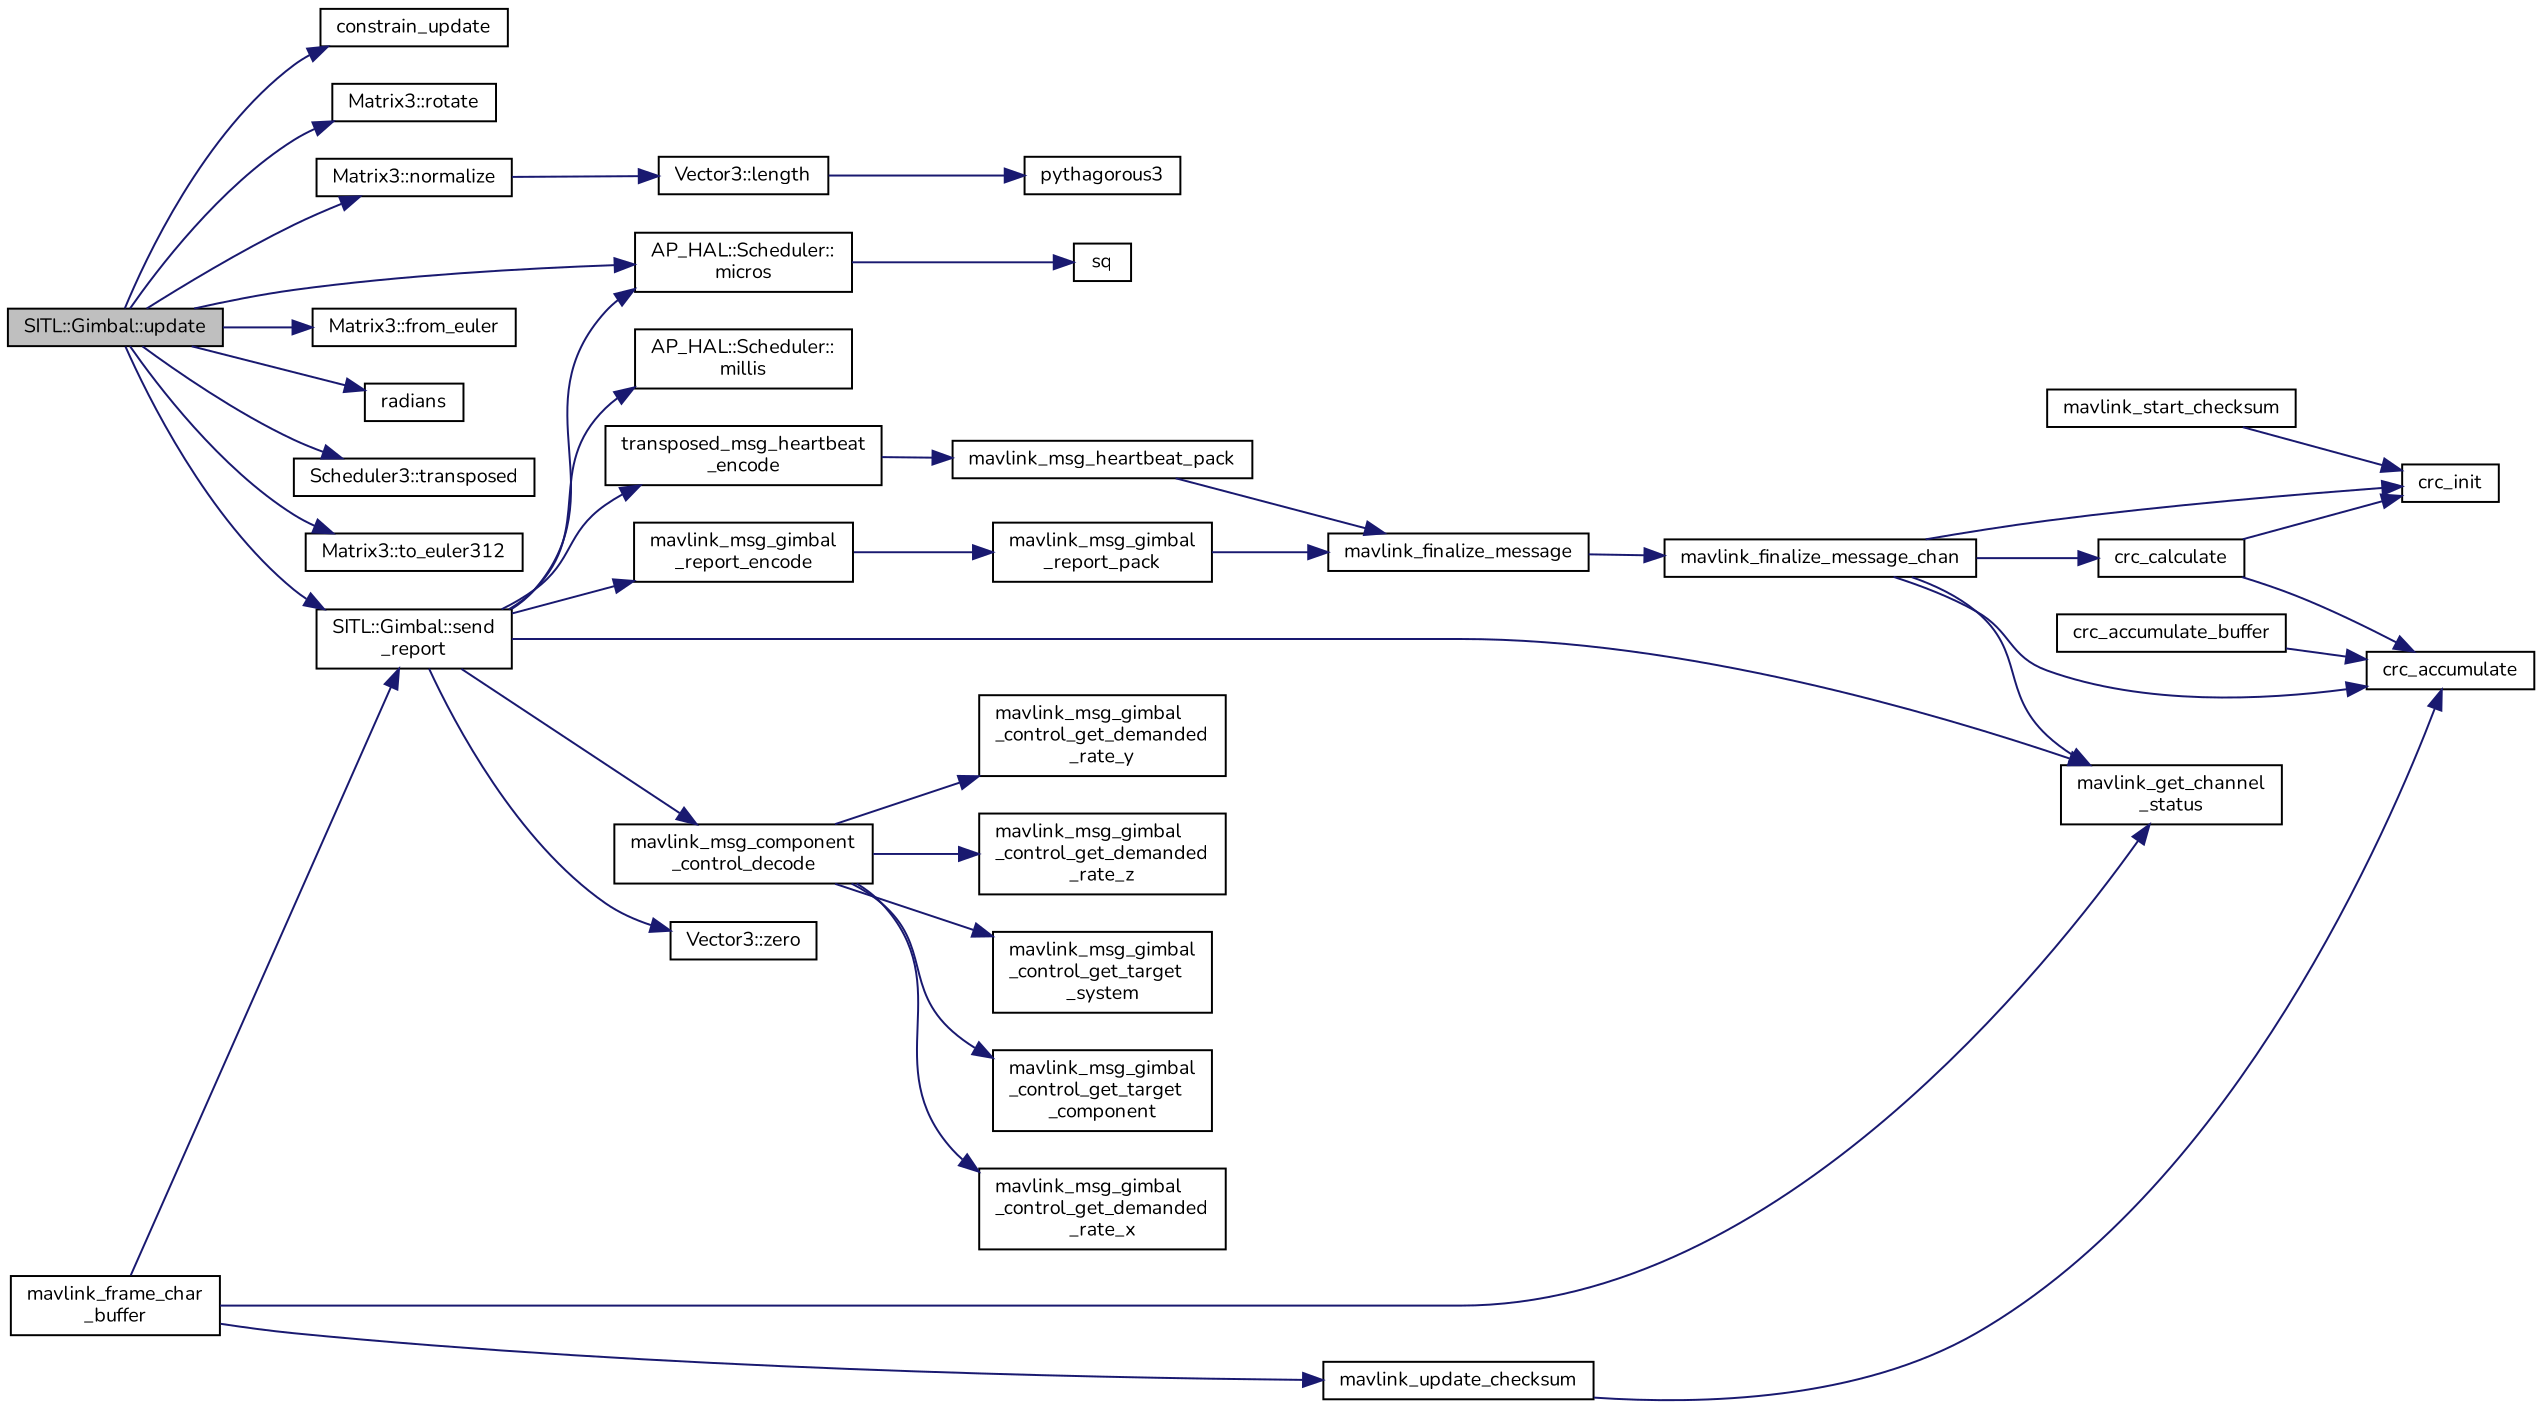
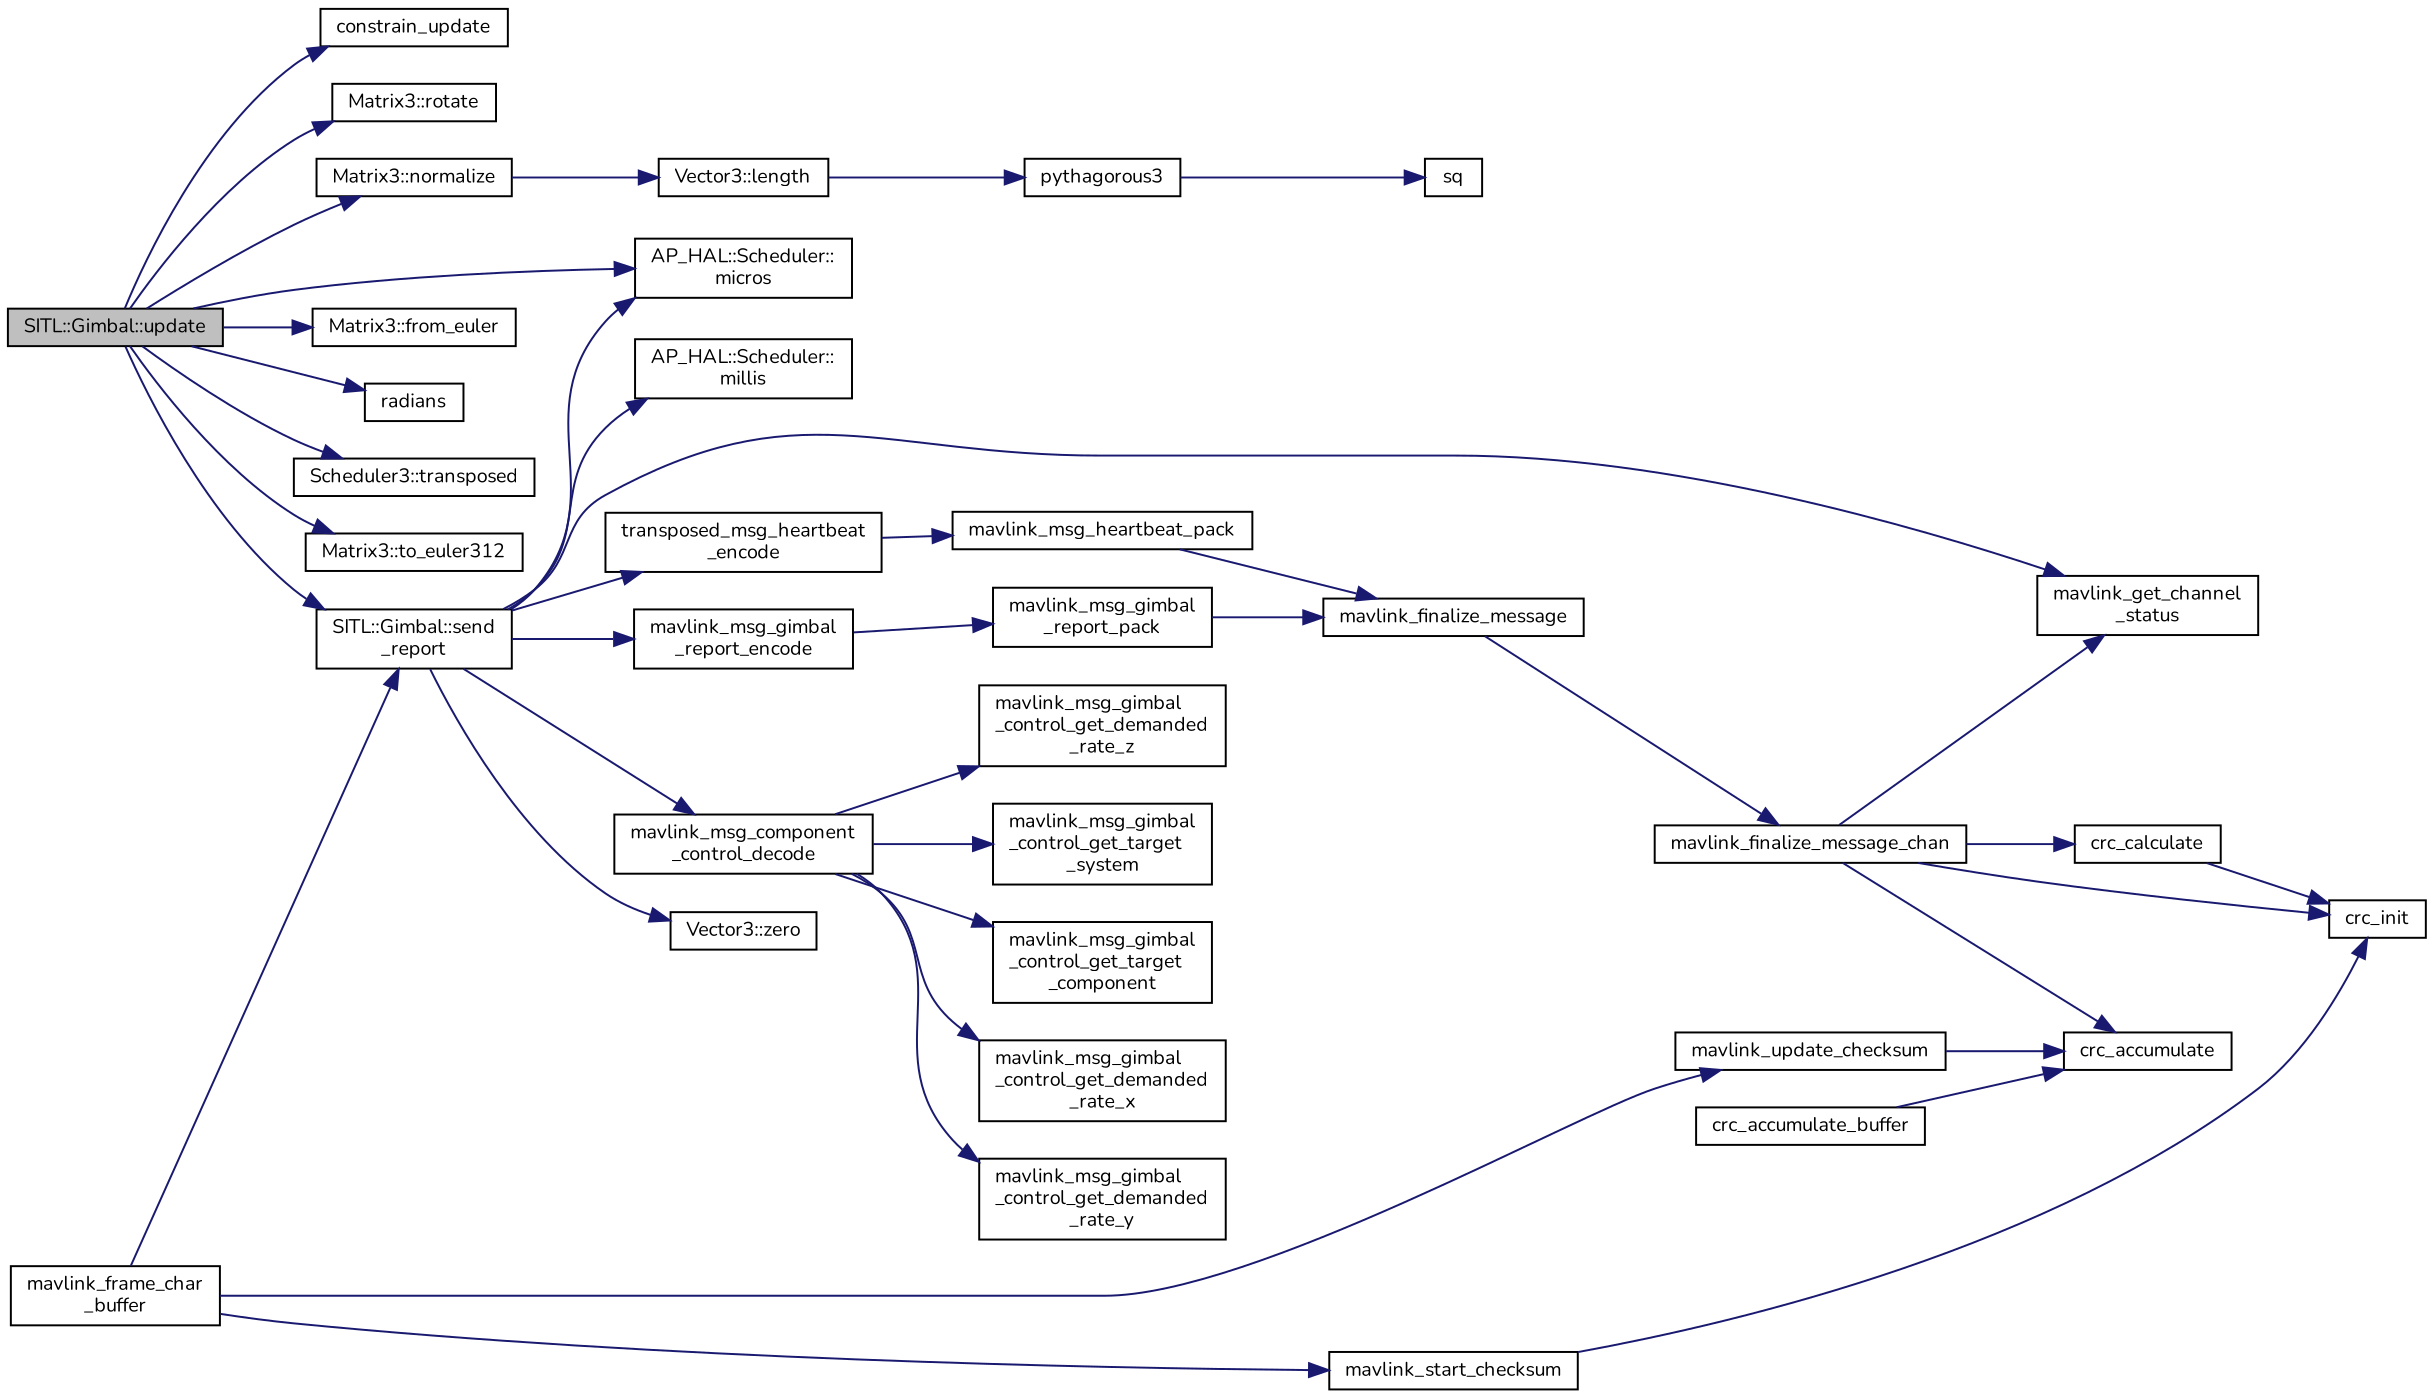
(953, 262) -> (1293, 178)
(2321, 606) -> none
(1265, 1306) -> (764, 1355)
